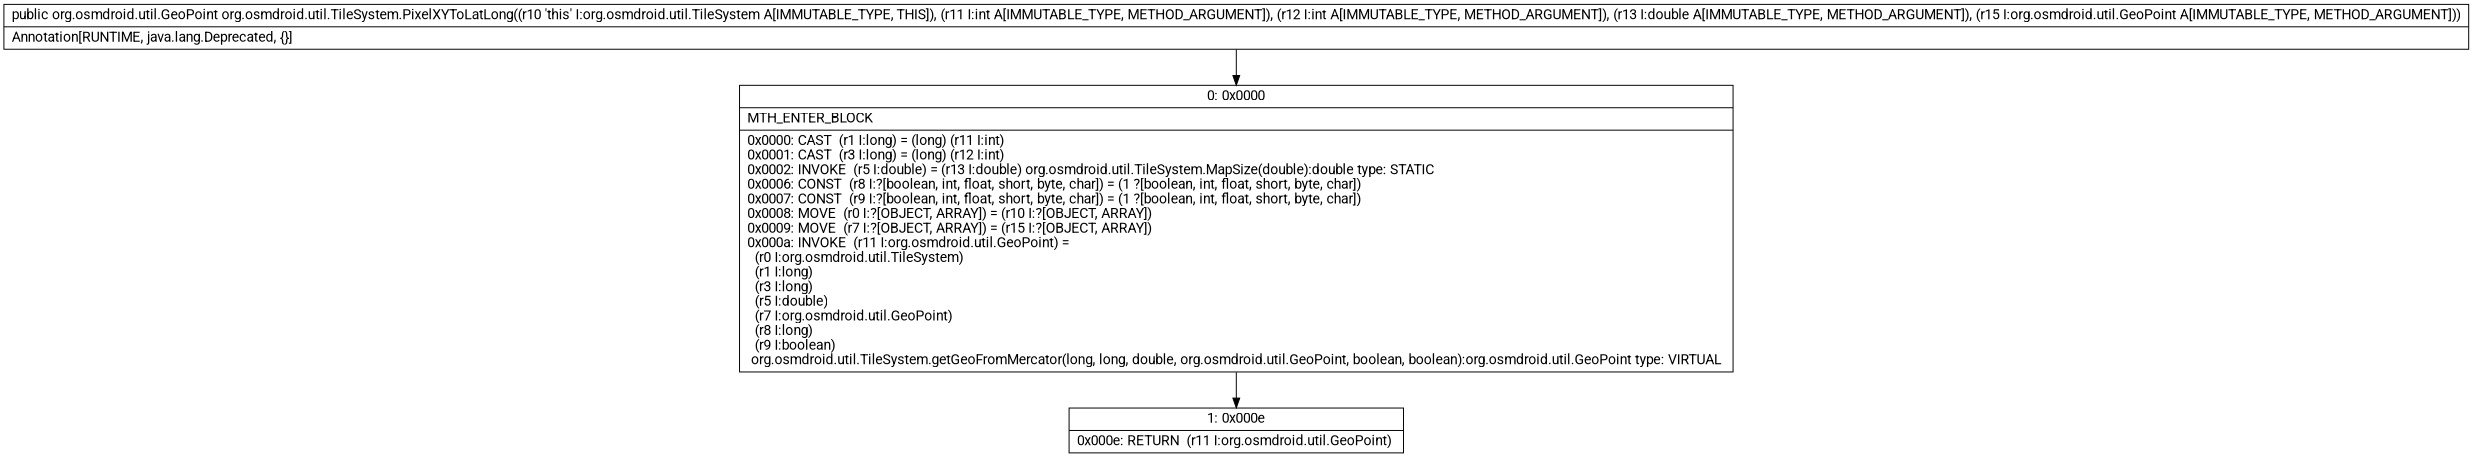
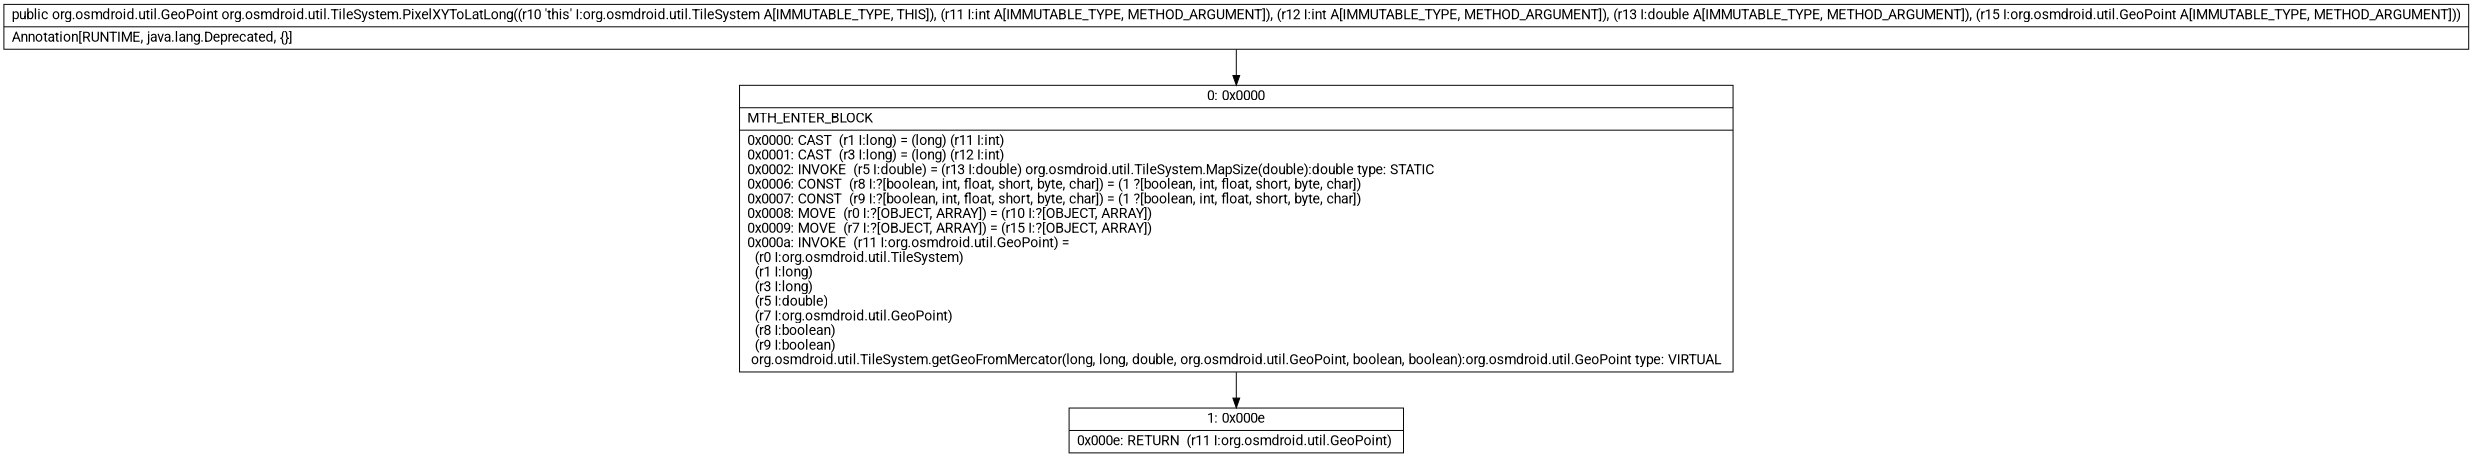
(780, 331) -> (792, 331)
